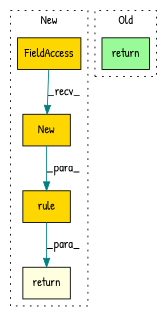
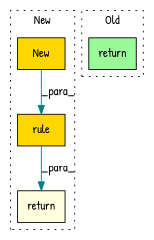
(49, 54) -> none
